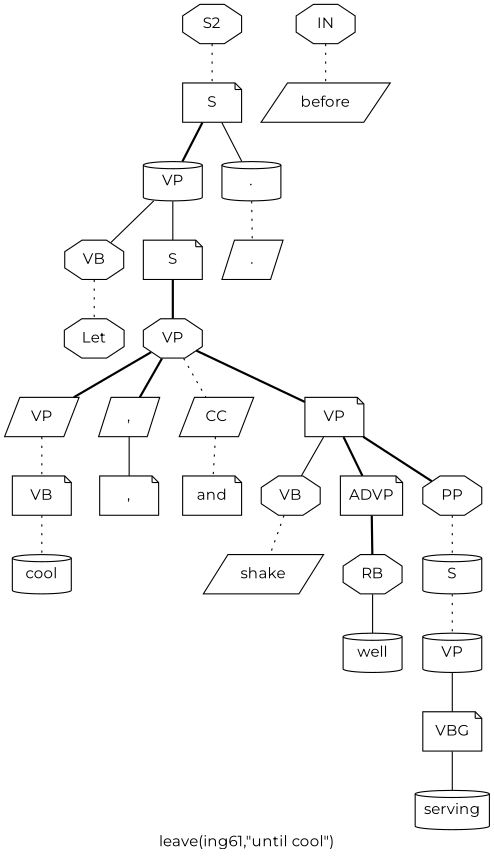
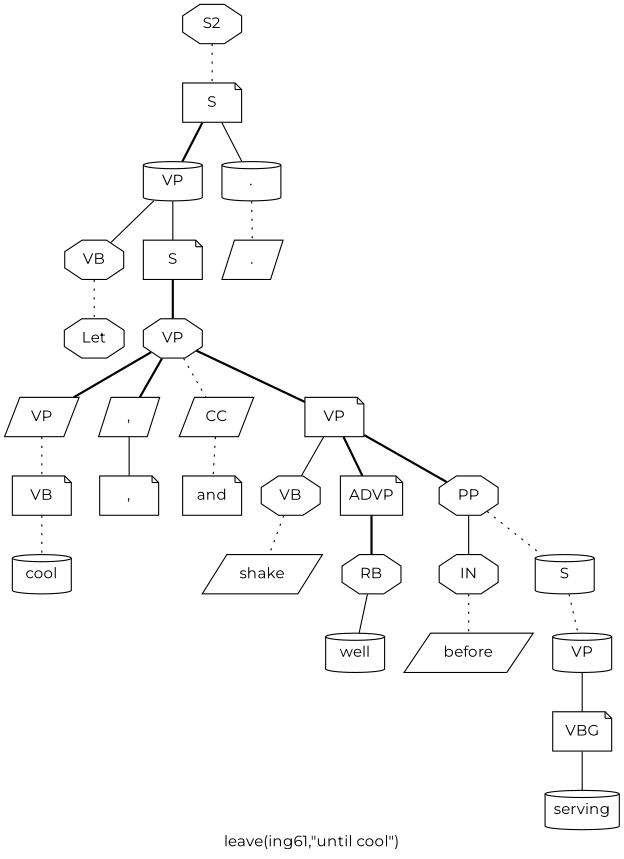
none -> (469, 535)
